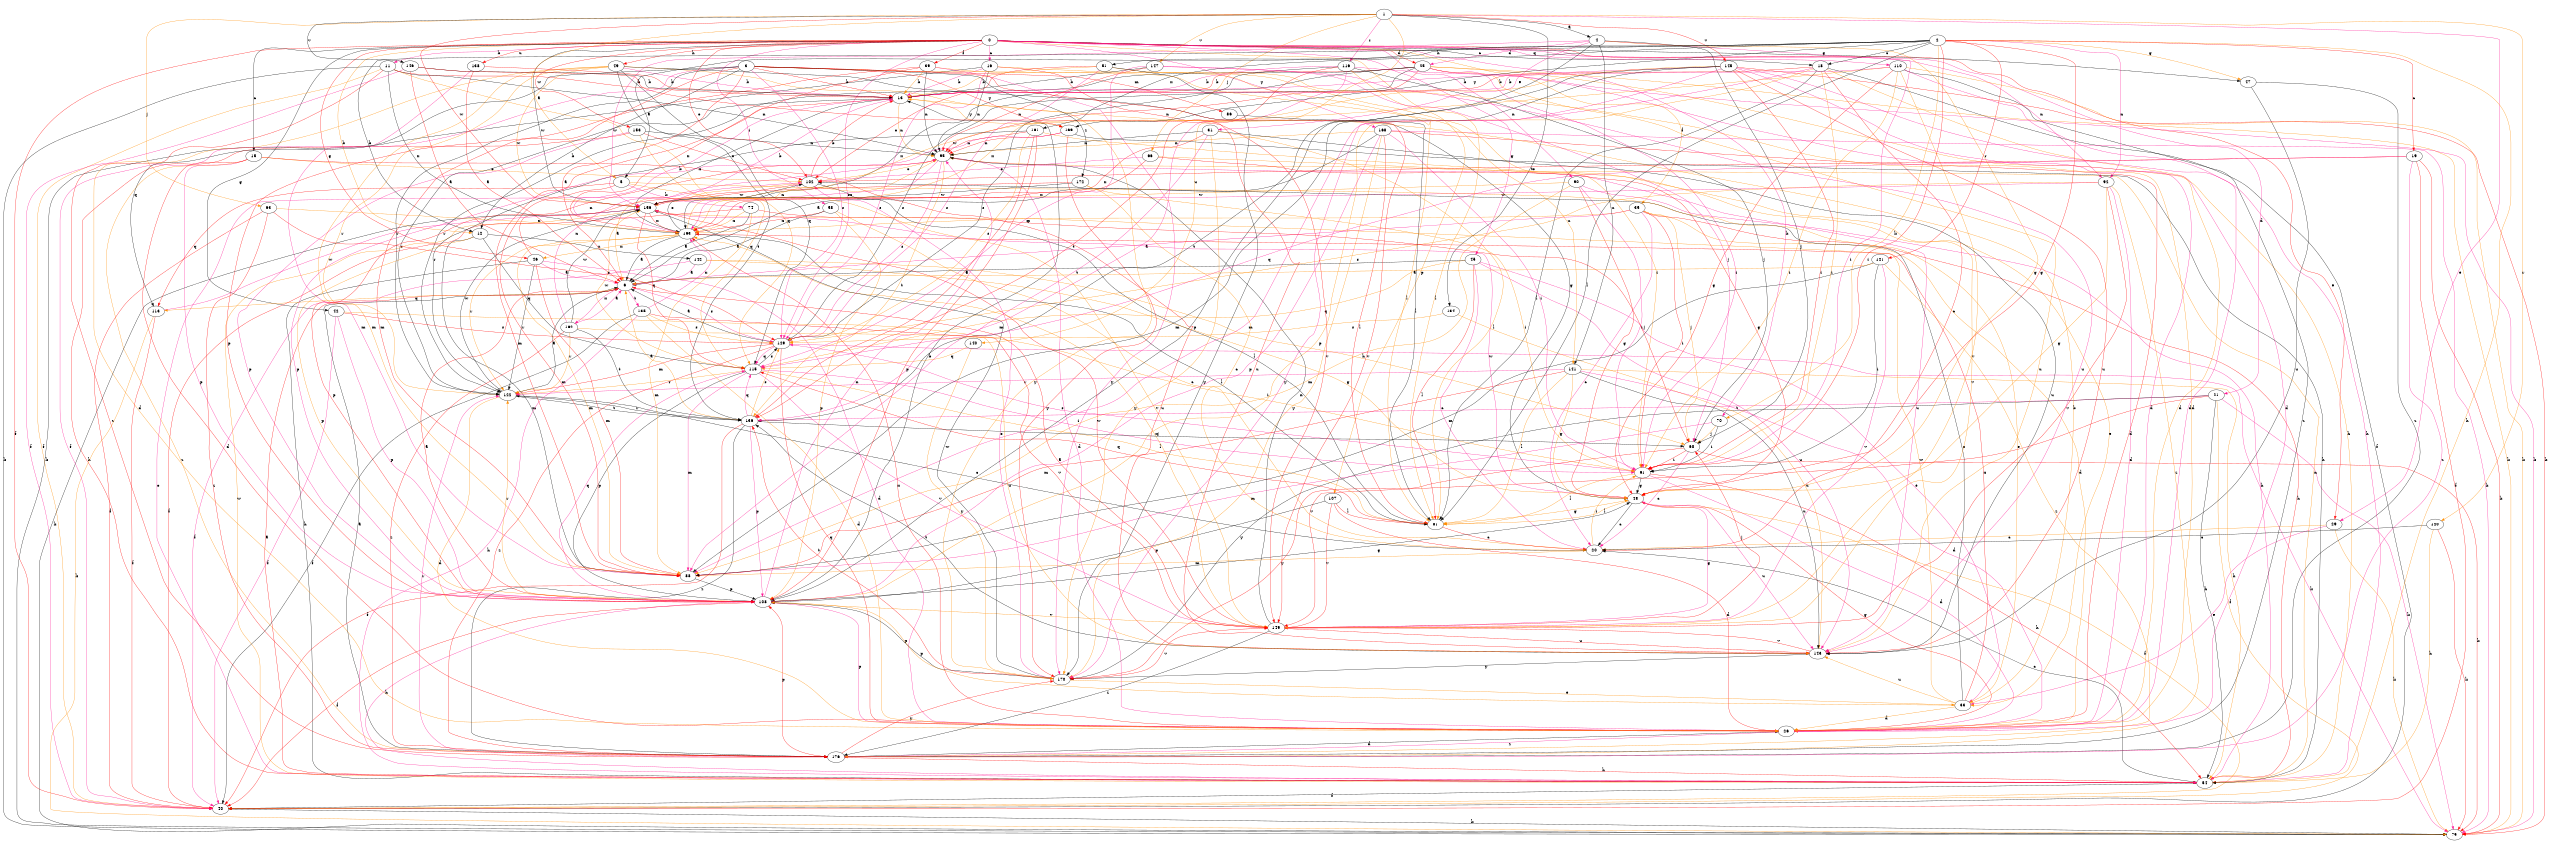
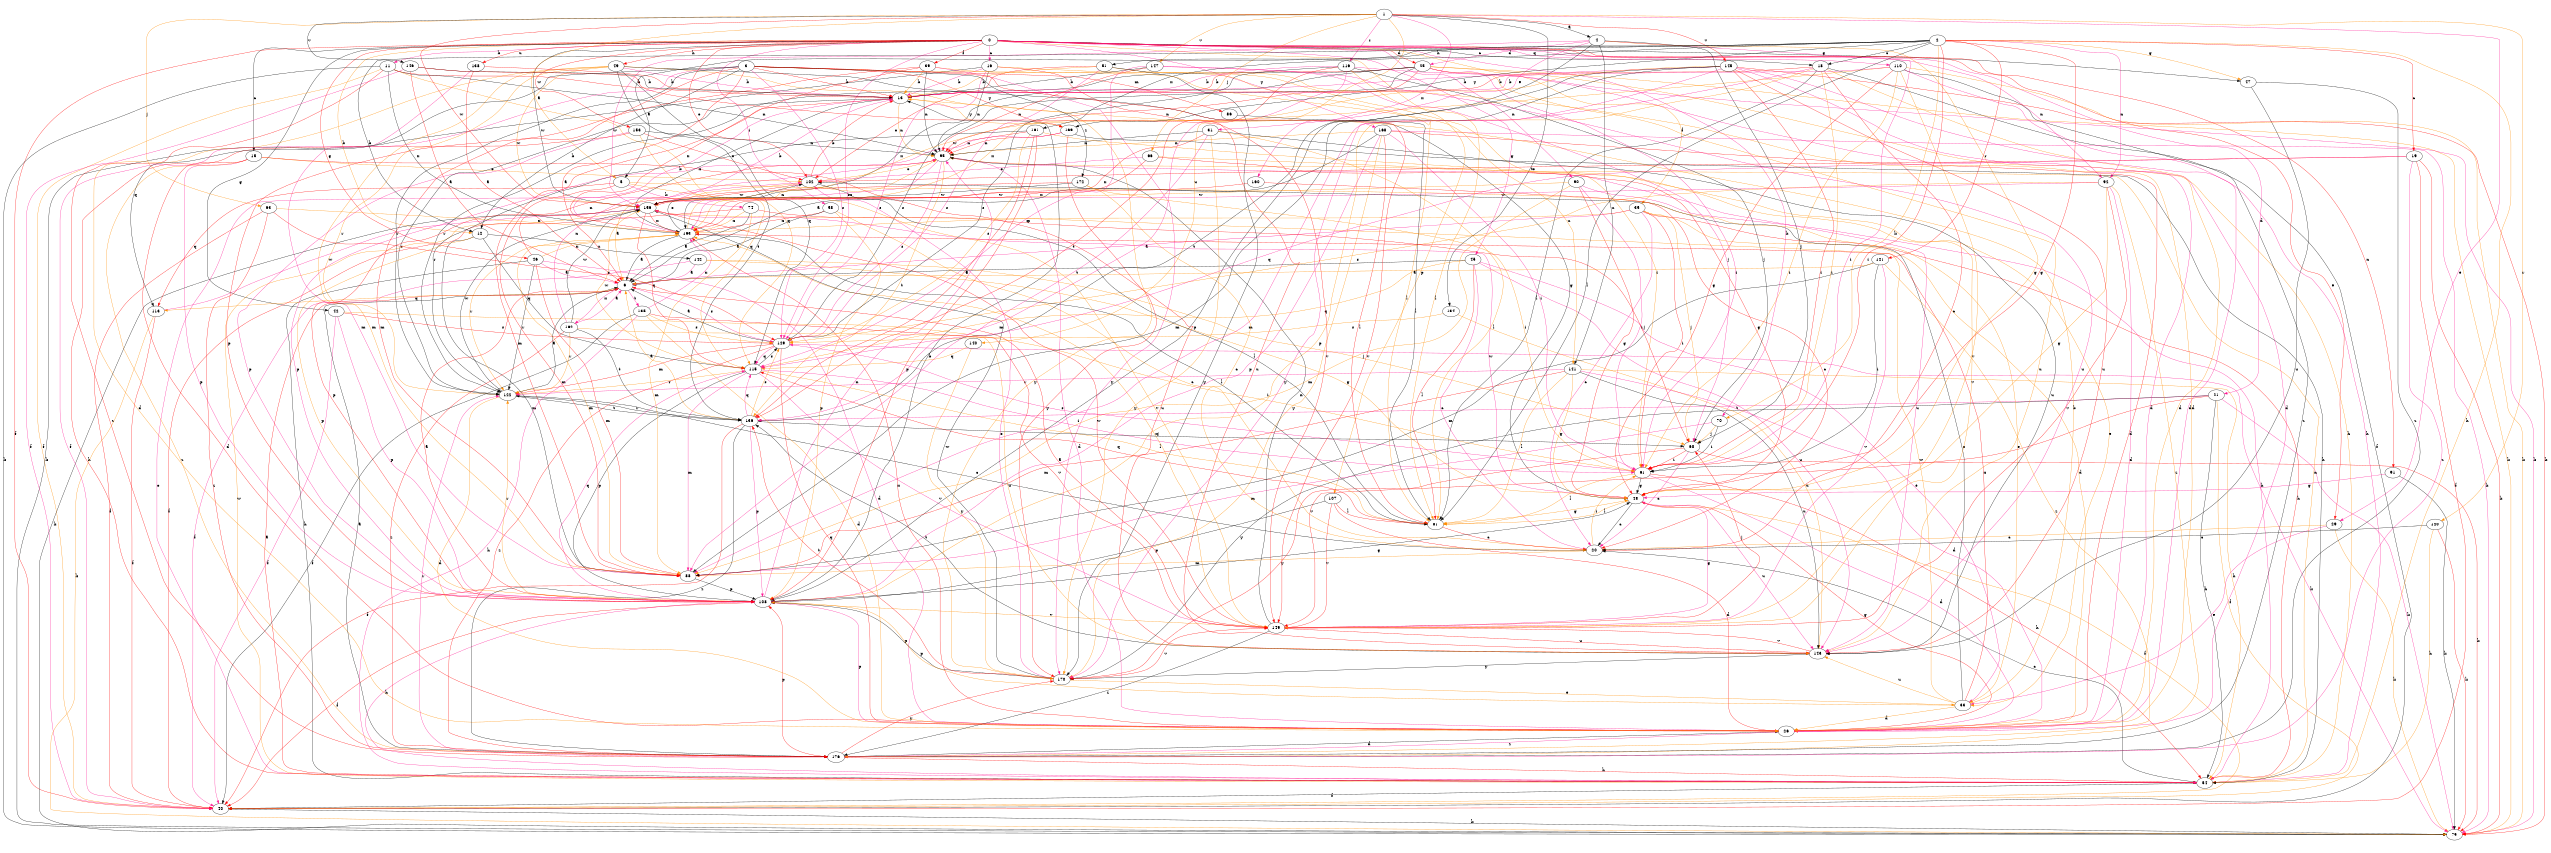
none -> (1256, 182)
(613, 246) -> (608, 241)
(1364, 356) -> (1364, 356)
none -> (2393, 473)
